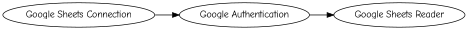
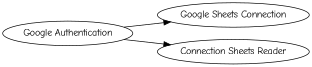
(164, 15) -> (144, 25)
(399, 15) -> (233, 52)
